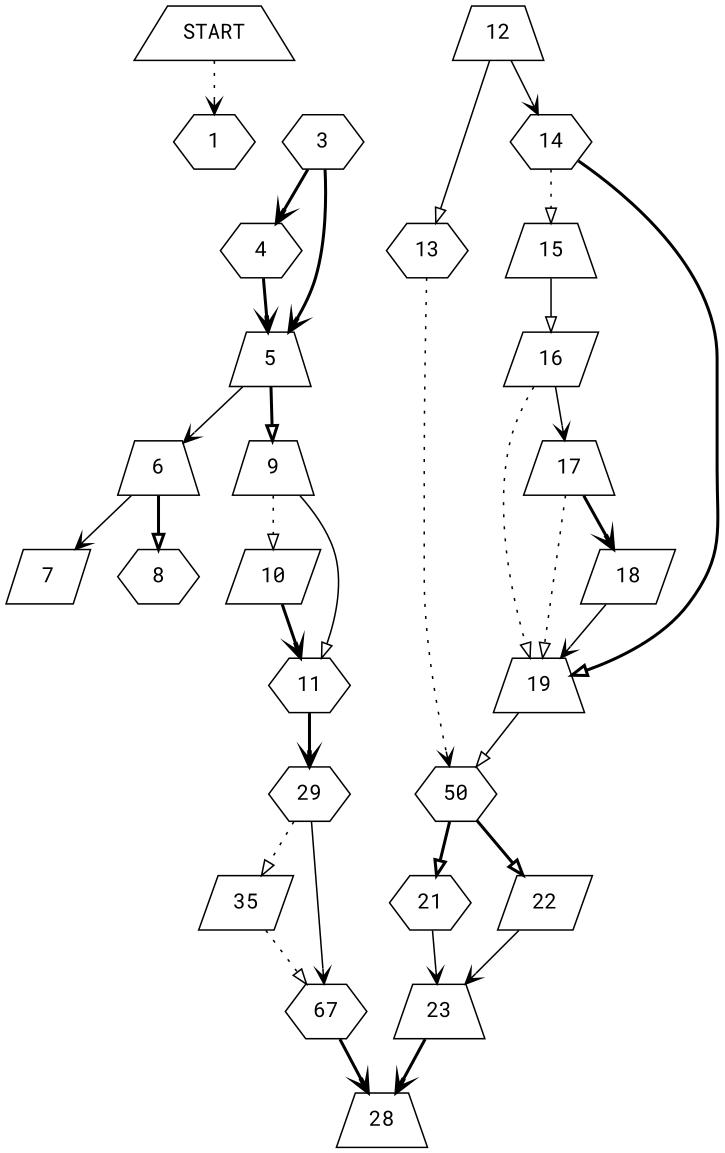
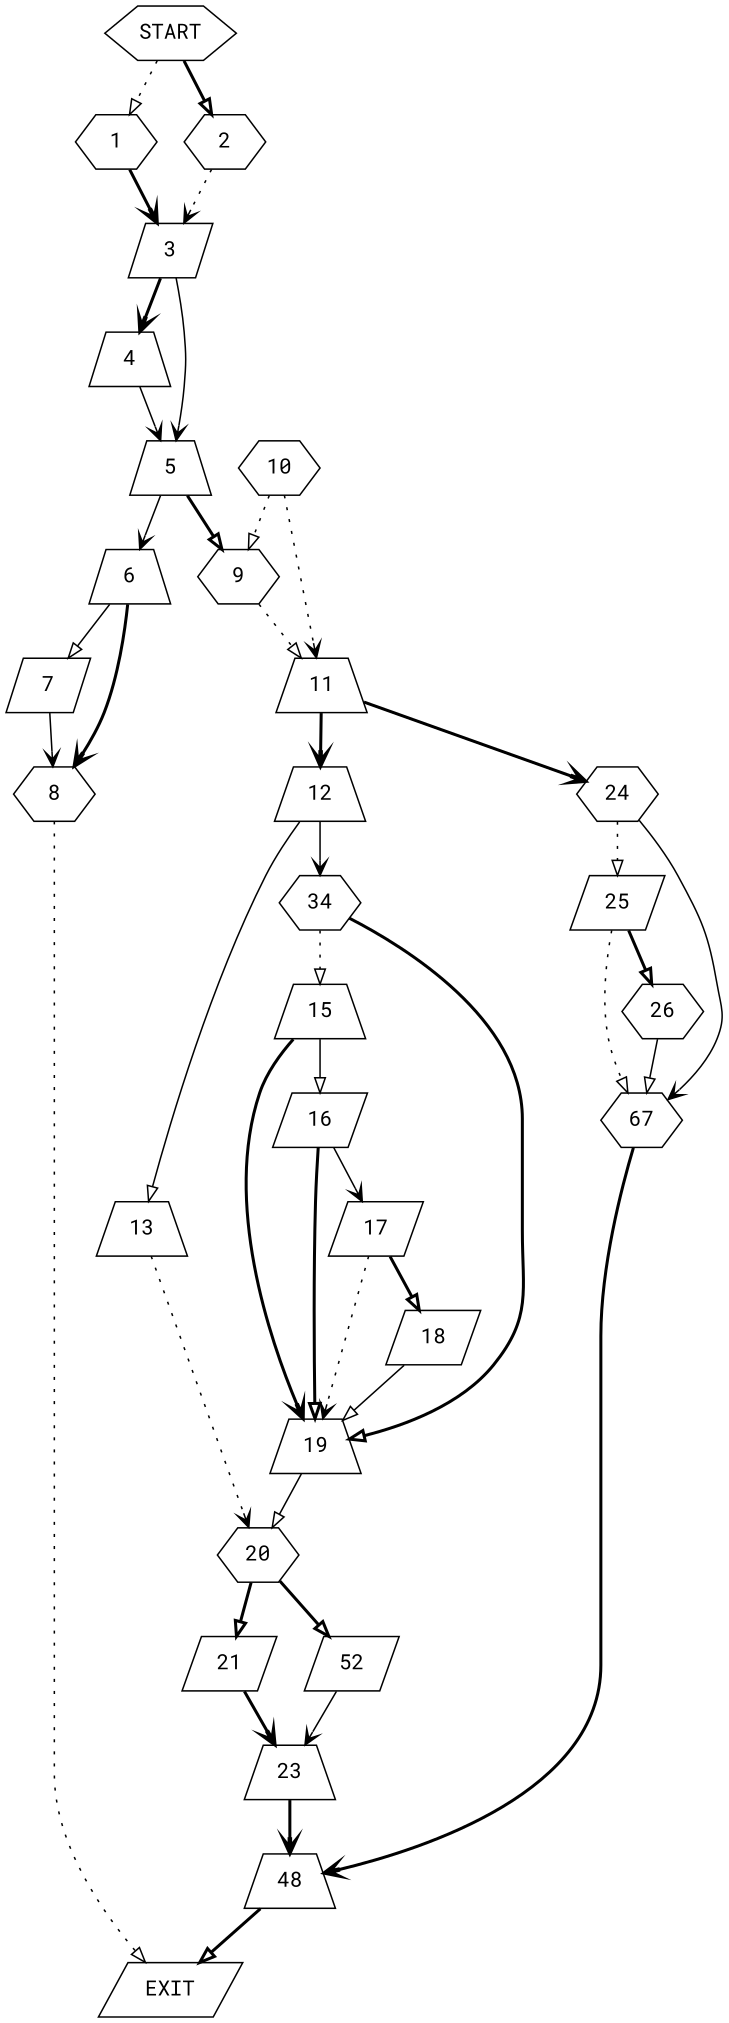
(214, 33) -> (171, 33)
(214, 80) -> (147, 81)
none -> (225, 142)
(323, 142) -> (171, 251)
(551, 142) -> (320, 903)
none -> (140, 189)
(322, 246) -> (186, 352)
(261, 251) -> (130, 359)
(427, 251) -> (142, 1229)
(265, 298) -> (148, 407)
(273, 468) -> (239, 577)
(569, 468) -> (376, 1229)
(504, 514) -> (314, 1275)
(159, 515) -> (114, 682)
(273, 515) -> (262, 515)
(595, 516) -> (401, 1277)
(109, 517) -> (94, 625)
(337, 565) -> (275, 625)
(555, 569) -> (348, 1330)
(273, 577) -> (279, 468)
(289, 624) -> (299, 569)
(588, 625) -> (379, 1388)
(309, 685) -> (322, 685)
none -> (51, 732)
none -> (321, 732)
(309, 794) -> (617, 794)
(456, 794) -> (258, 1555)
(246, 903) -> (617, 903)
(430, 903) -> (229, 1664)
(545, 903) -> (352, 1664)
(434, 950) -> (256, 1712)
none -> (663, 1012)
(382, 1120) -> (290, 1881)
none -> (248, 1220)
none -> (171, 1990)
